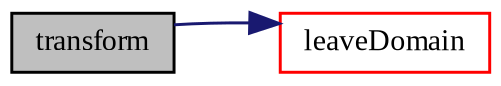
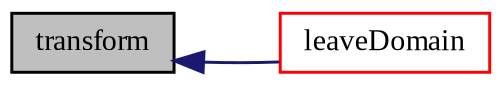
(212, 23) -> (242, 63)
